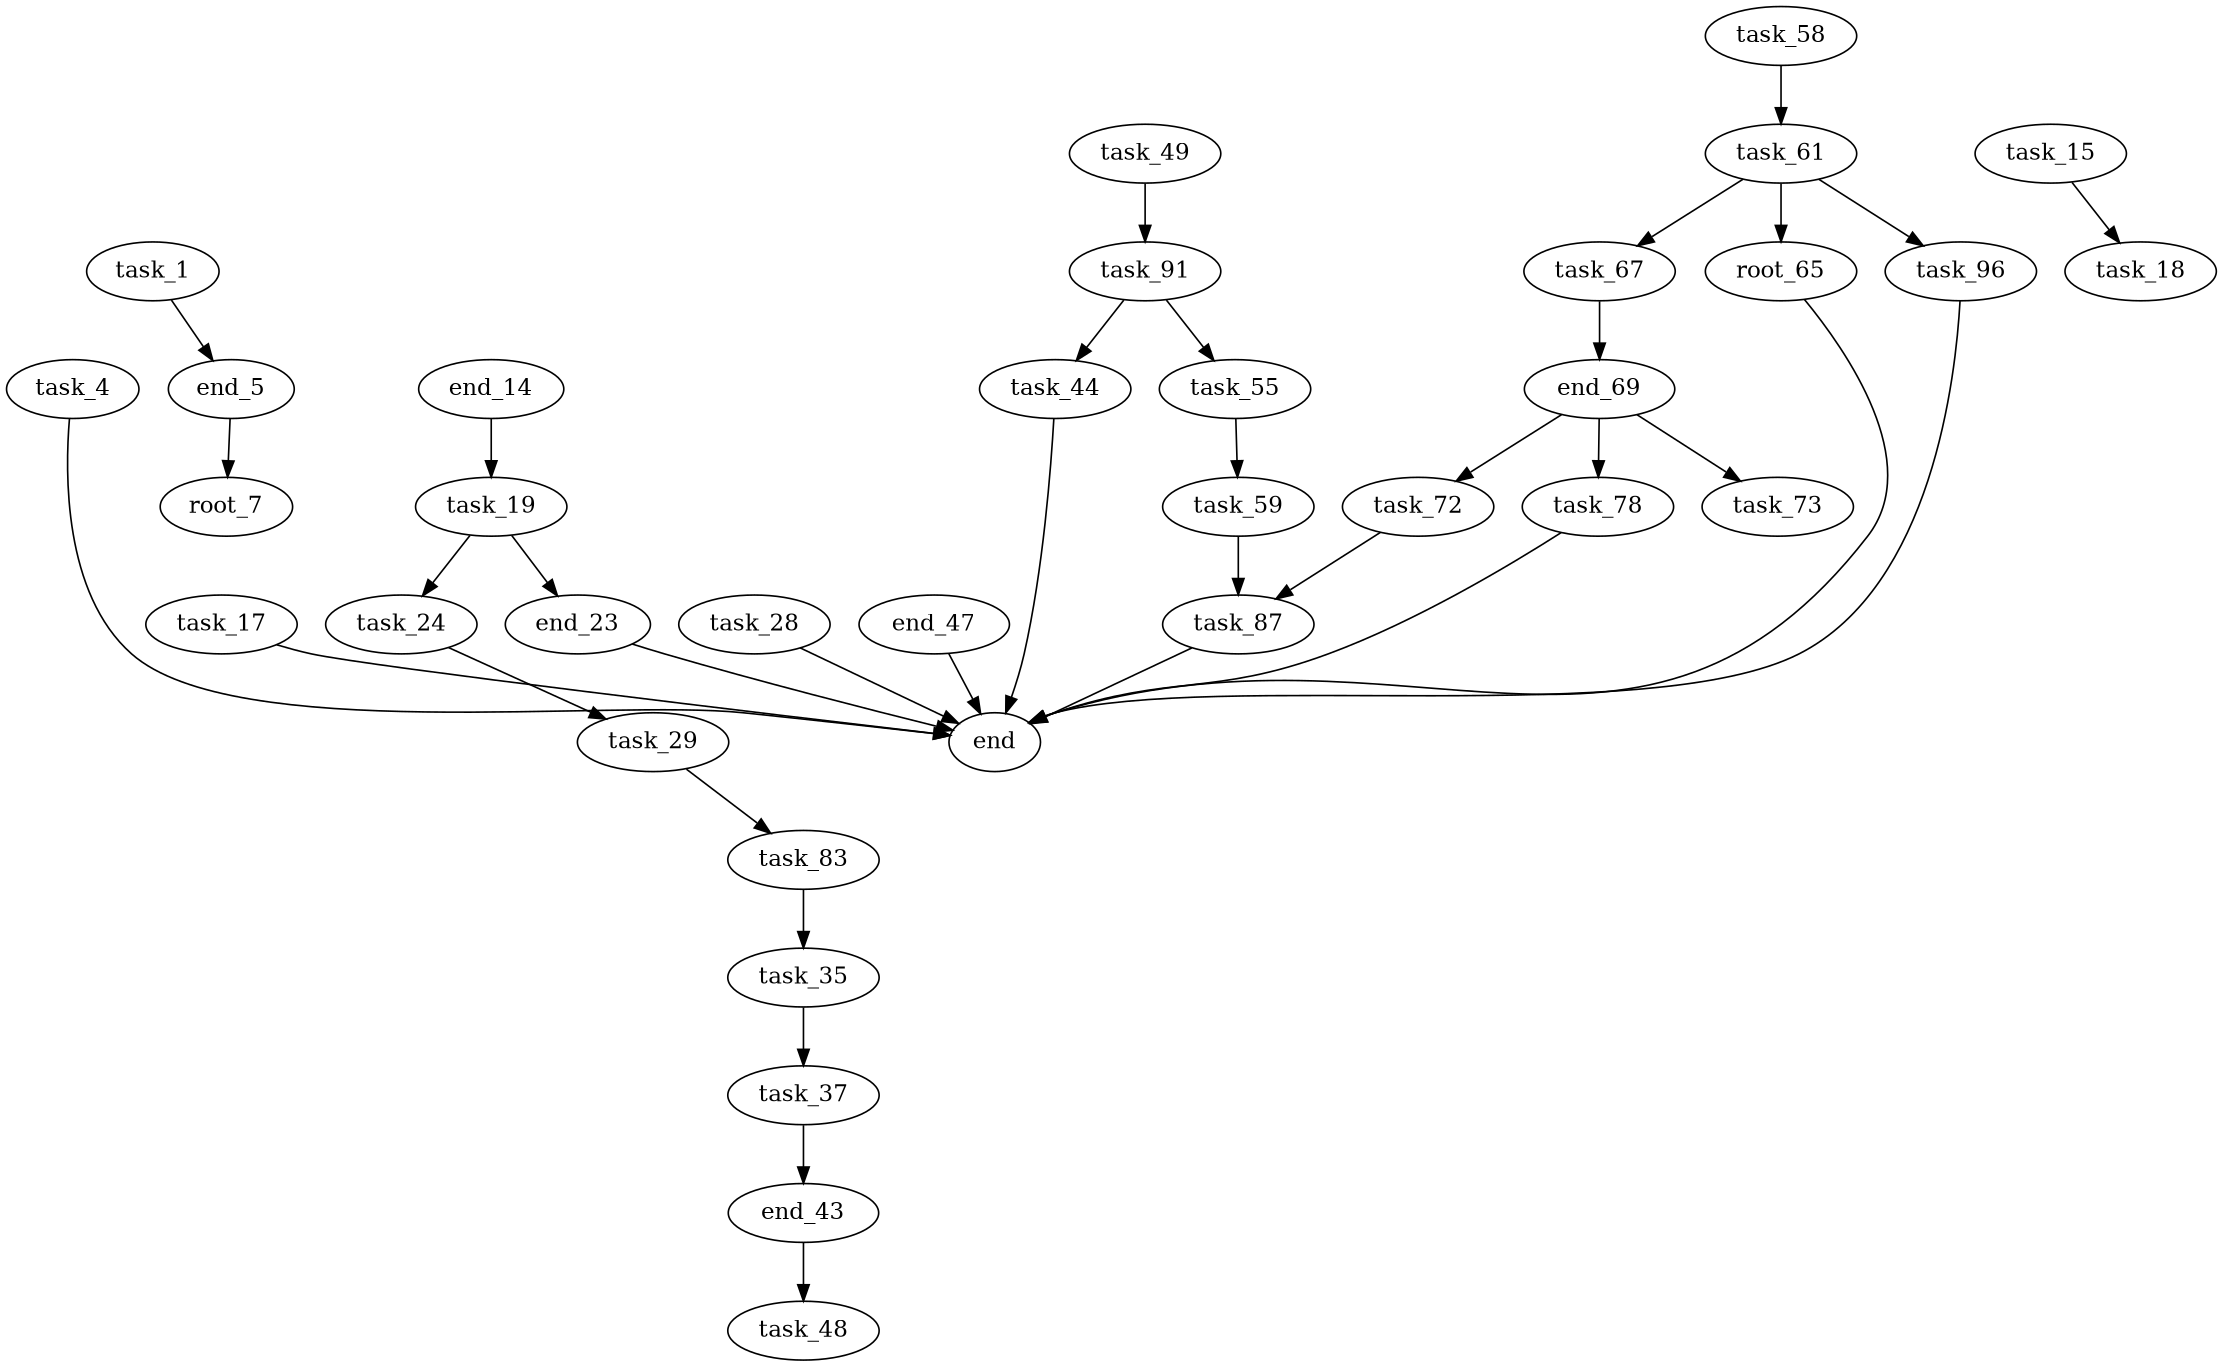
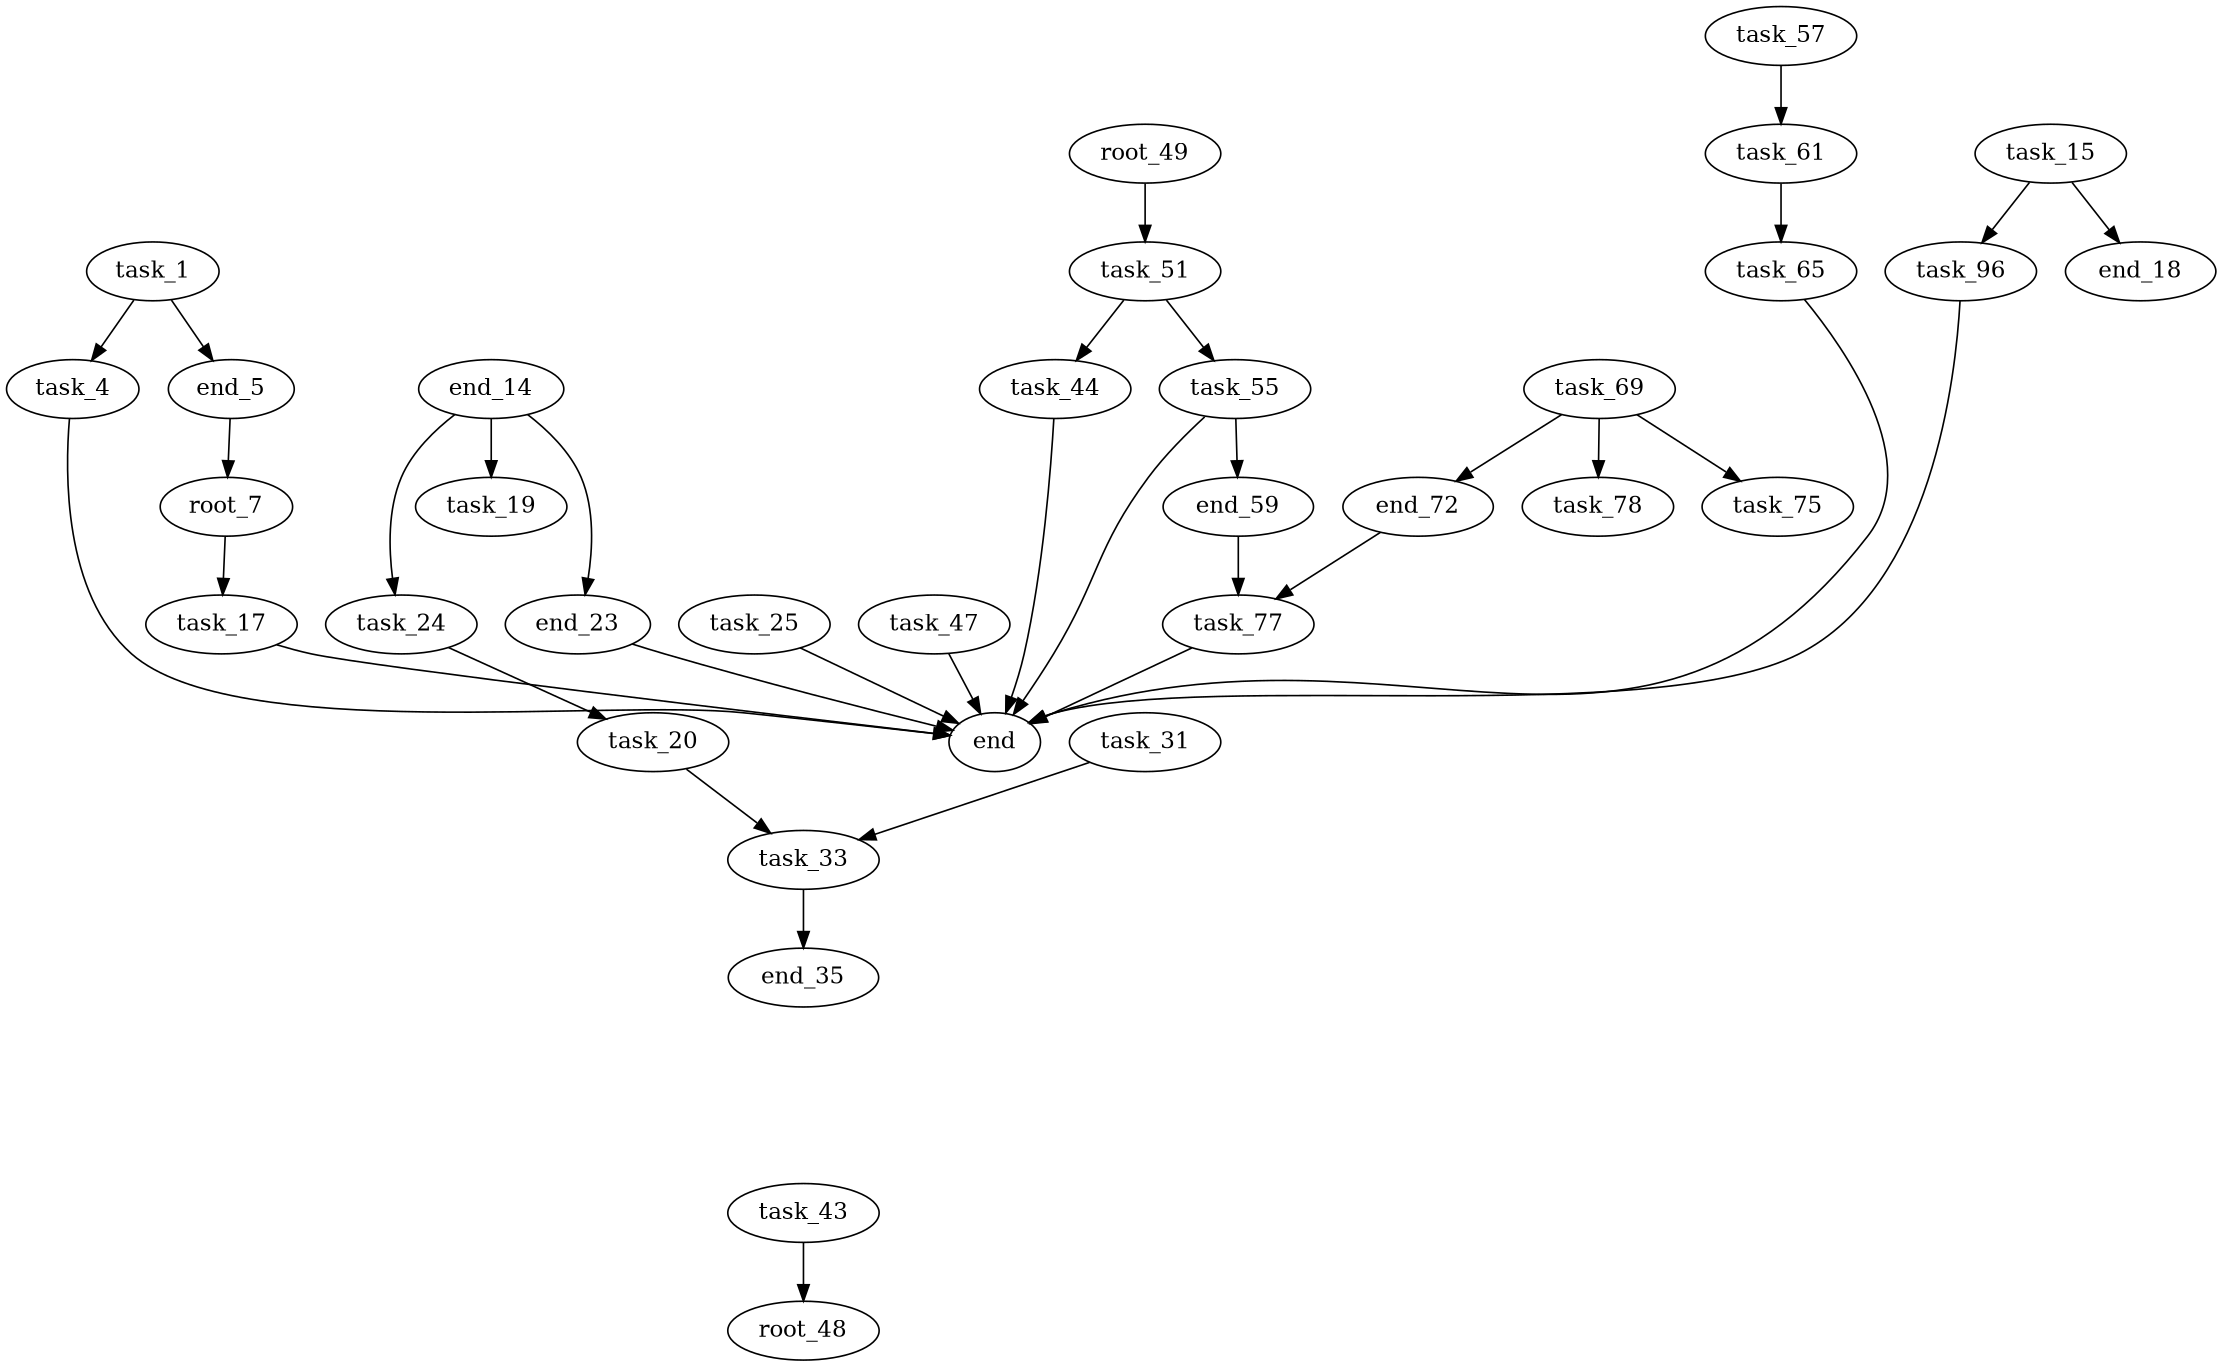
(1781, 36) -> (1781, 36)
(1145, 154) -> (1145, 154)
(1864, 208) -> (2011, 206)
(1145, 271) -> (1145, 271)
(1600, 271) -> none
(1781, 271) -> (1781, 271)
(2141, 271) -> (2141, 271)
none -> (117, 324)
(1600, 389) -> (1600, 389)
(1238, 507) -> (1238, 507)
(1418, 507) -> (1418, 507)
(1778, 507) -> (1778, 507)
none -> (224, 558)
(451, 559) -> (398, 486)
(530, 559) -> (584, 486)
(754, 624) -> (754, 624)
(934, 624) -> (934, 624)
(1238, 624) -> (1238, 624)
(1315, 658) -> (1104, 552)
(653, 742) -> (653, 742)
none -> (1145, 742)
(803, 860) -> (803, 860)
(803, 978) -> (803, 978)
(803, 1095) -> none
(803, 1213) -> (803, 1213)
(803, 1331) -> (803, 1331)
